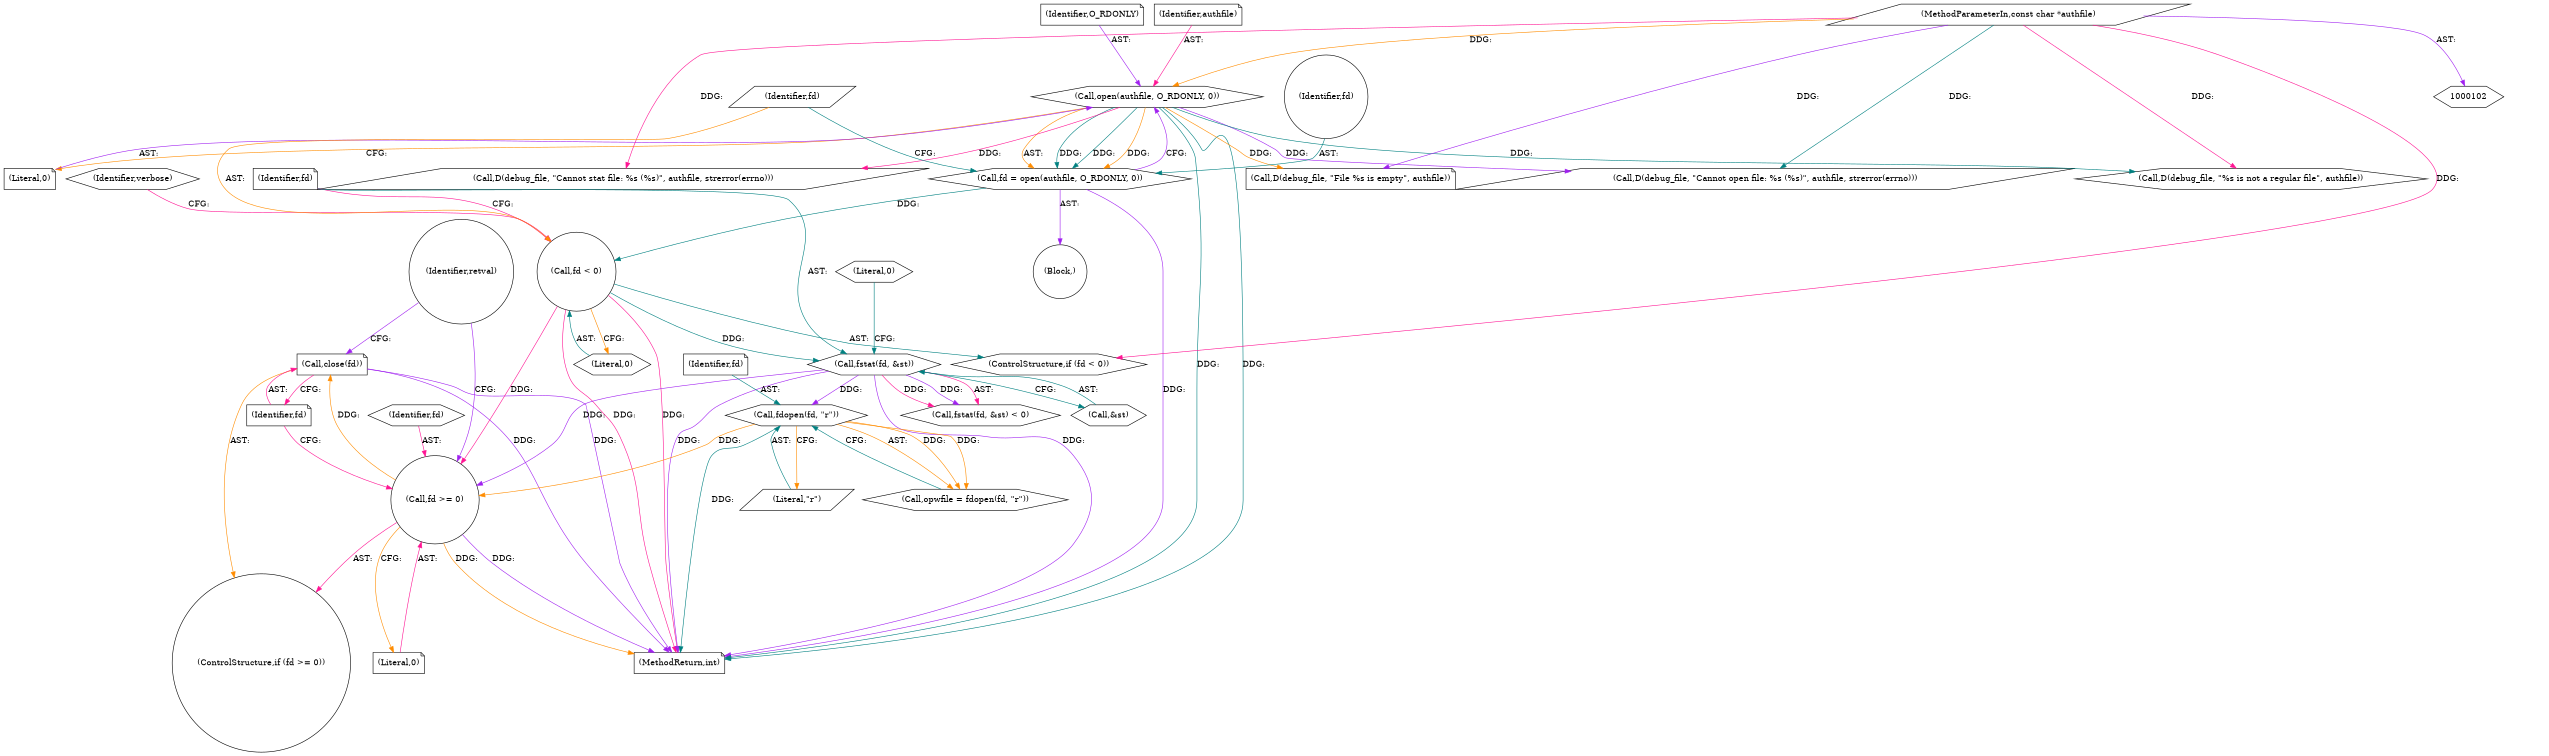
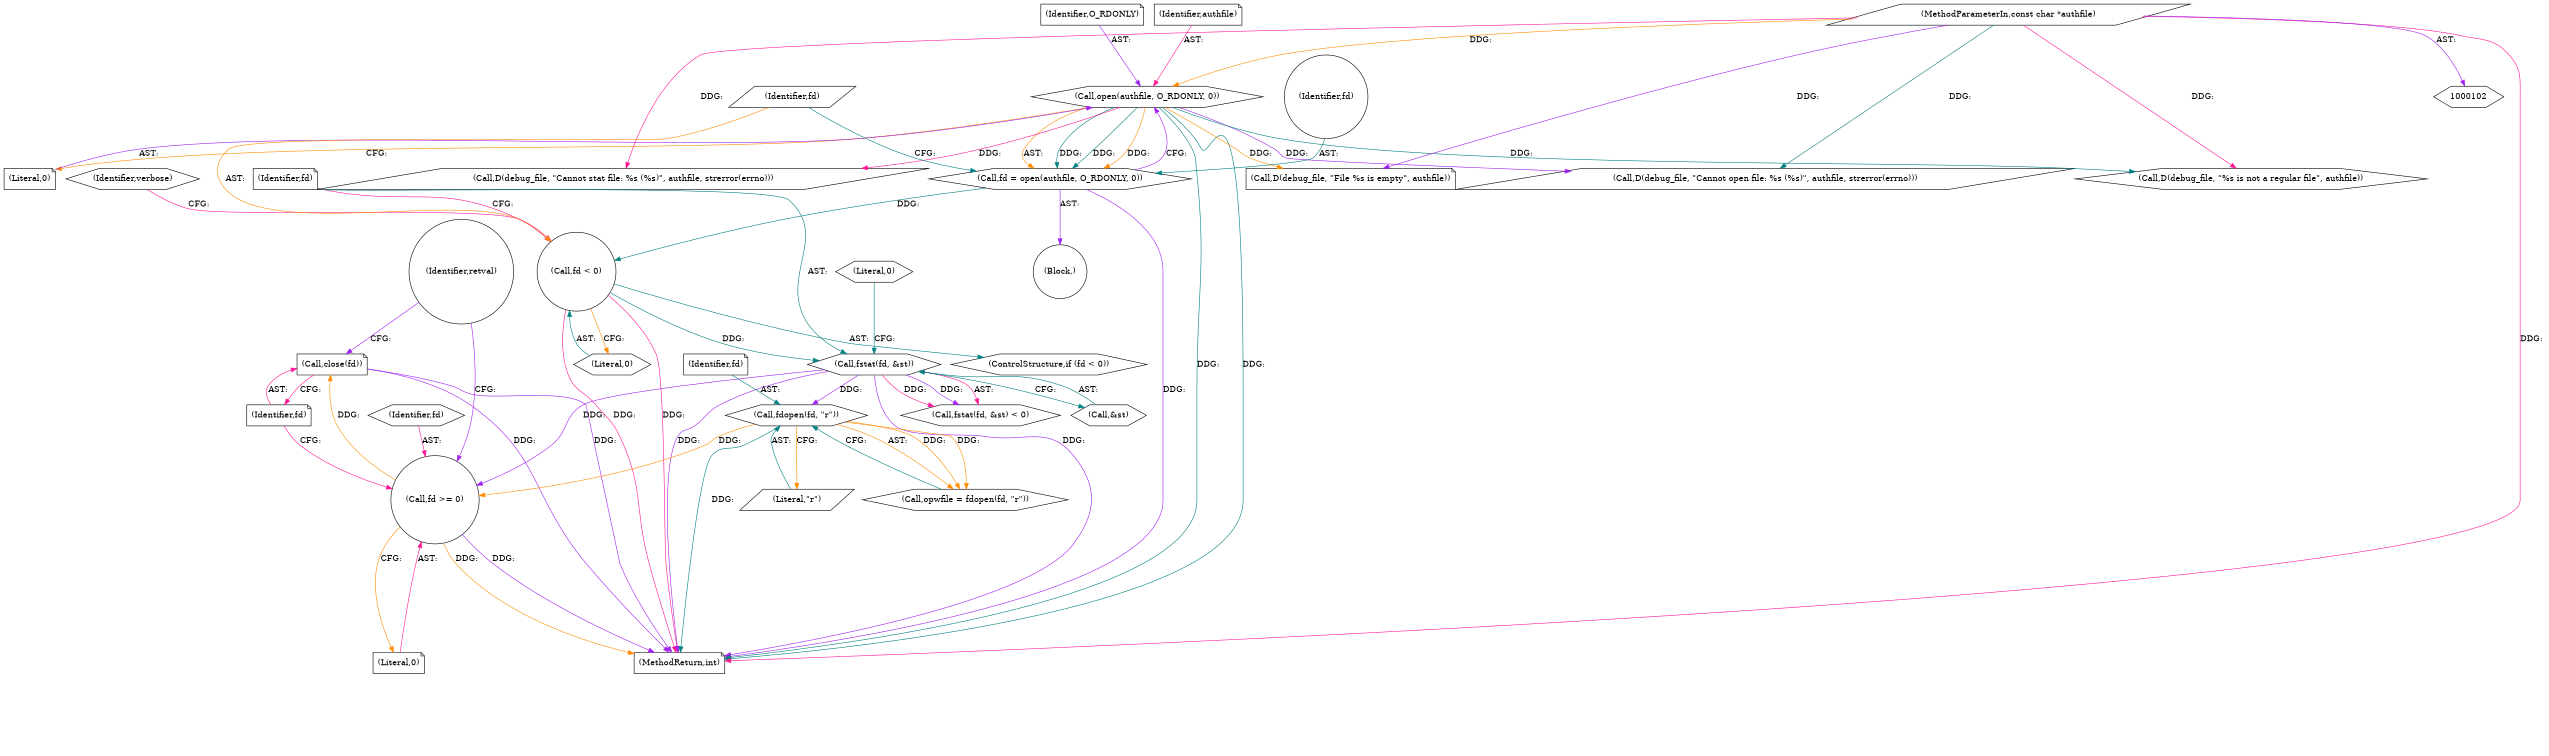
(1978, 269) -> (2041, 588)
(512, 383) -> none
(261, 663) -> none
